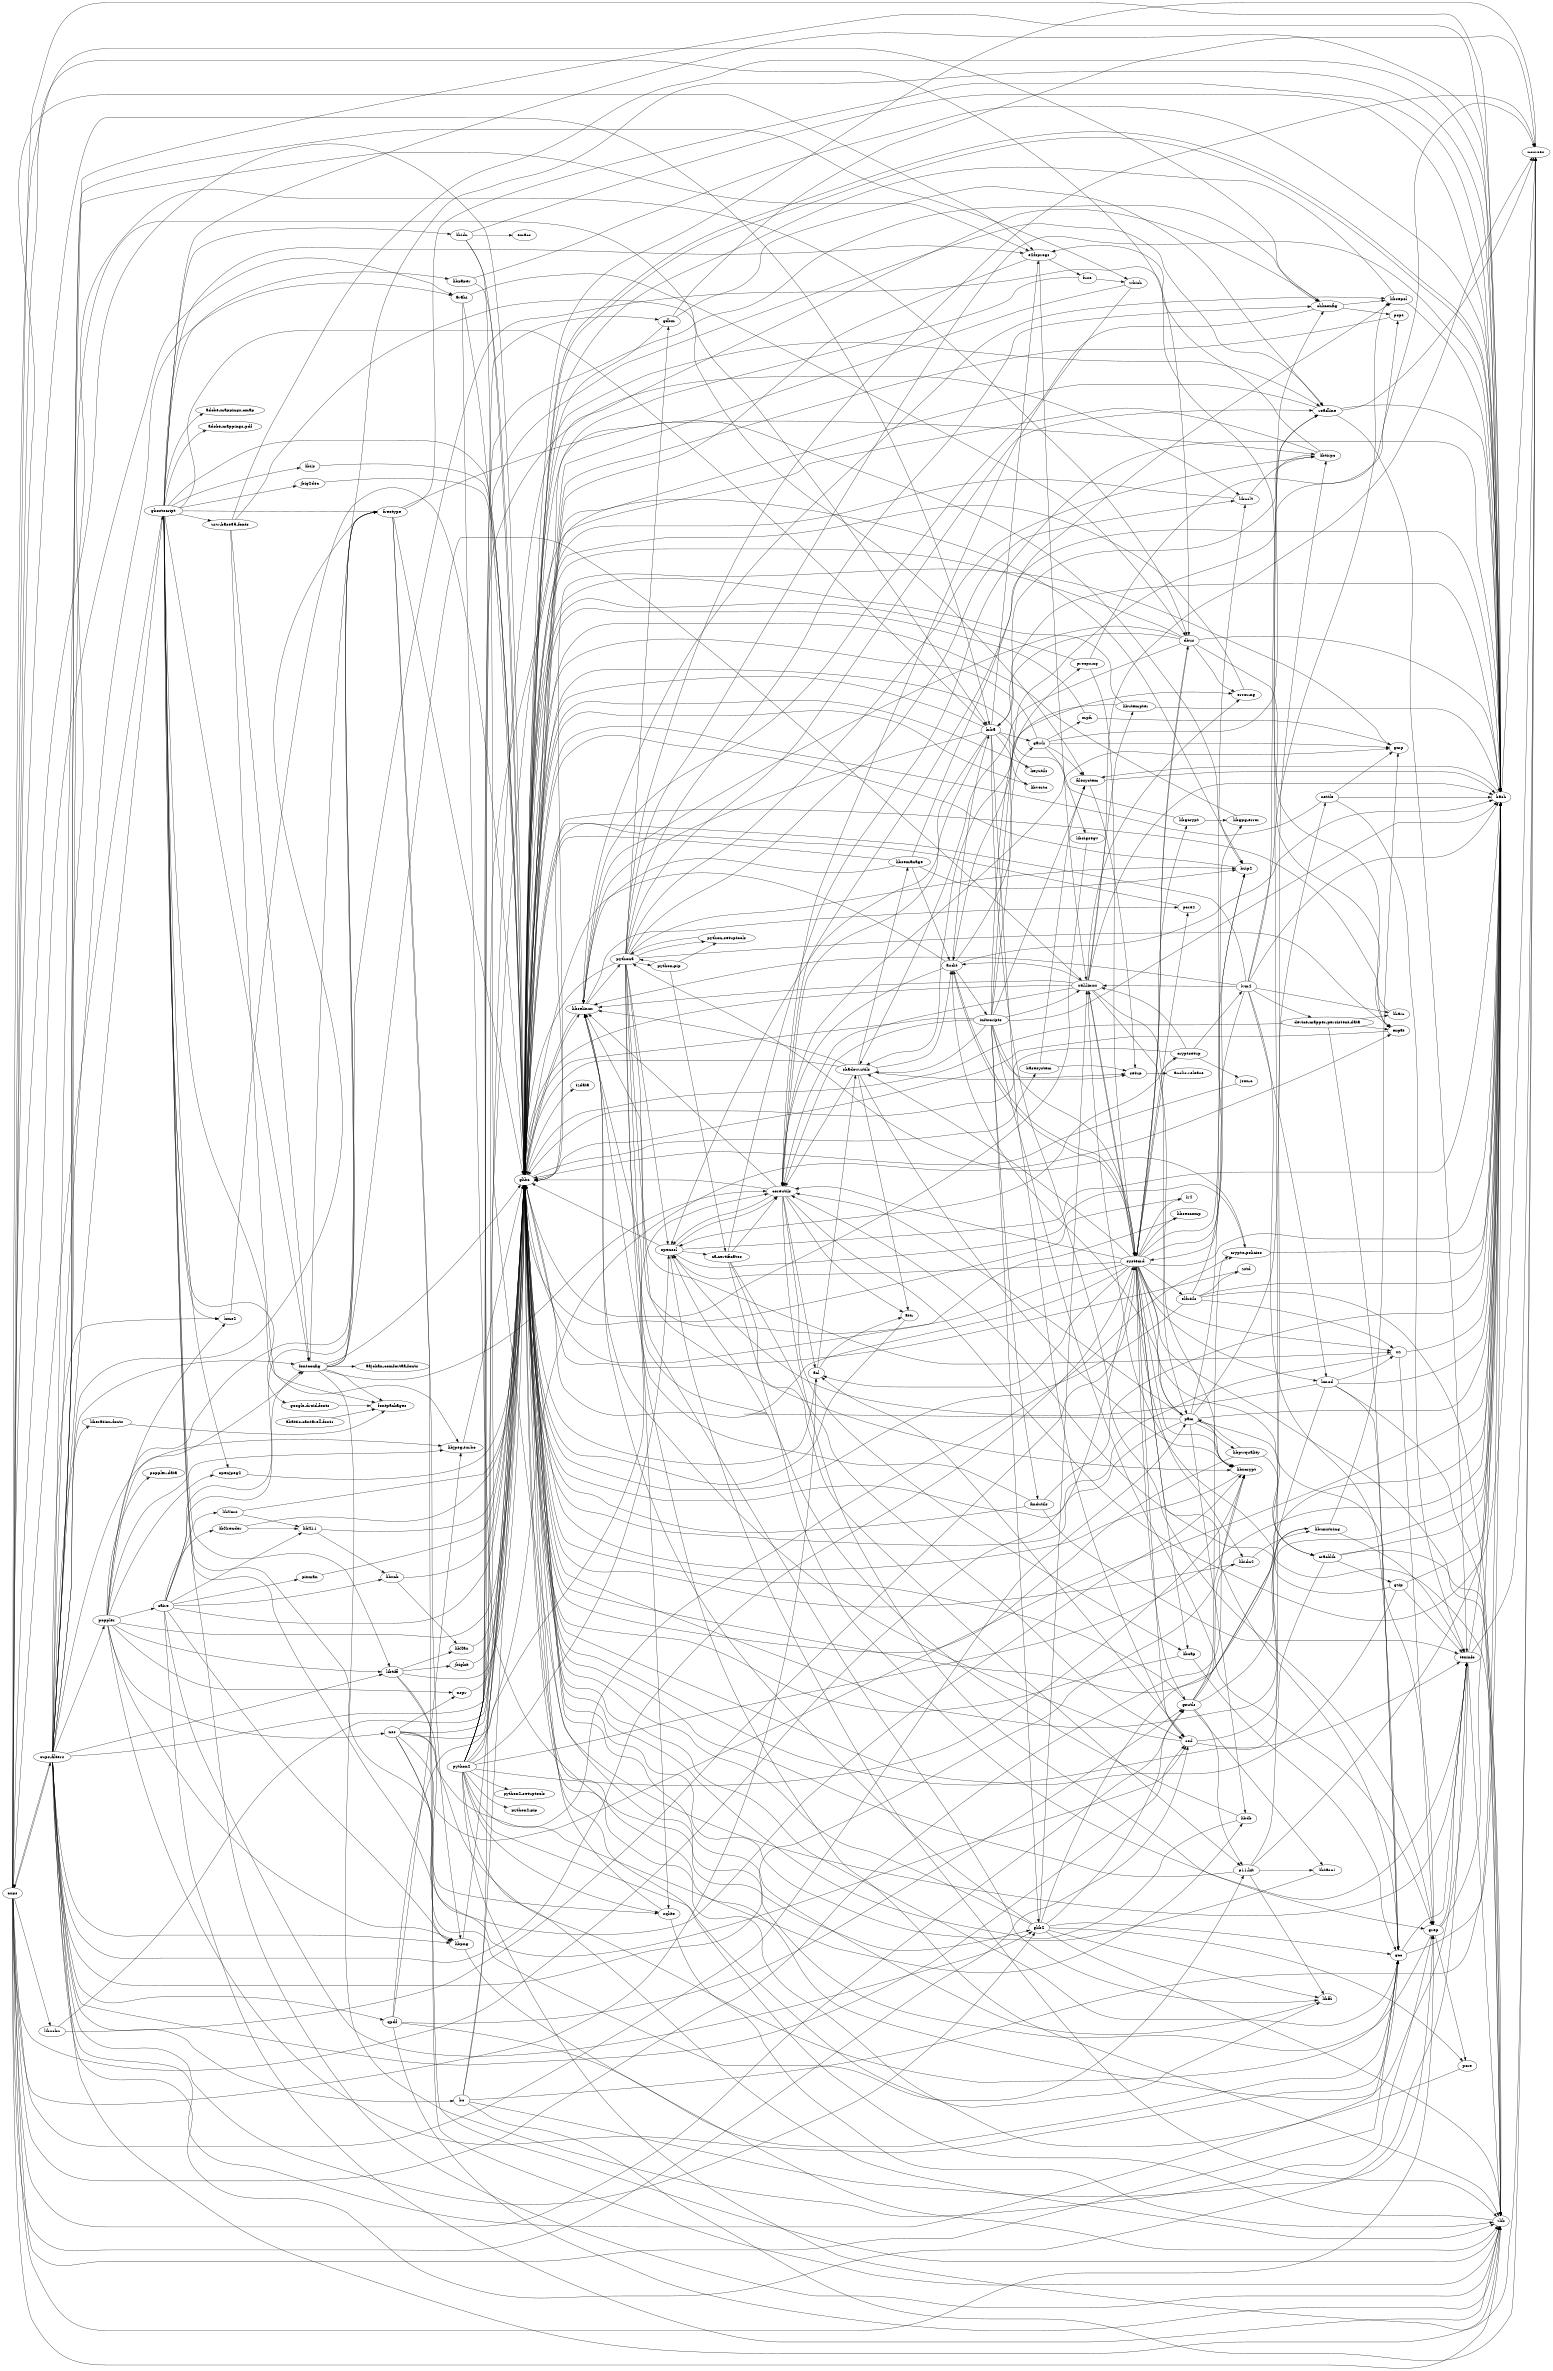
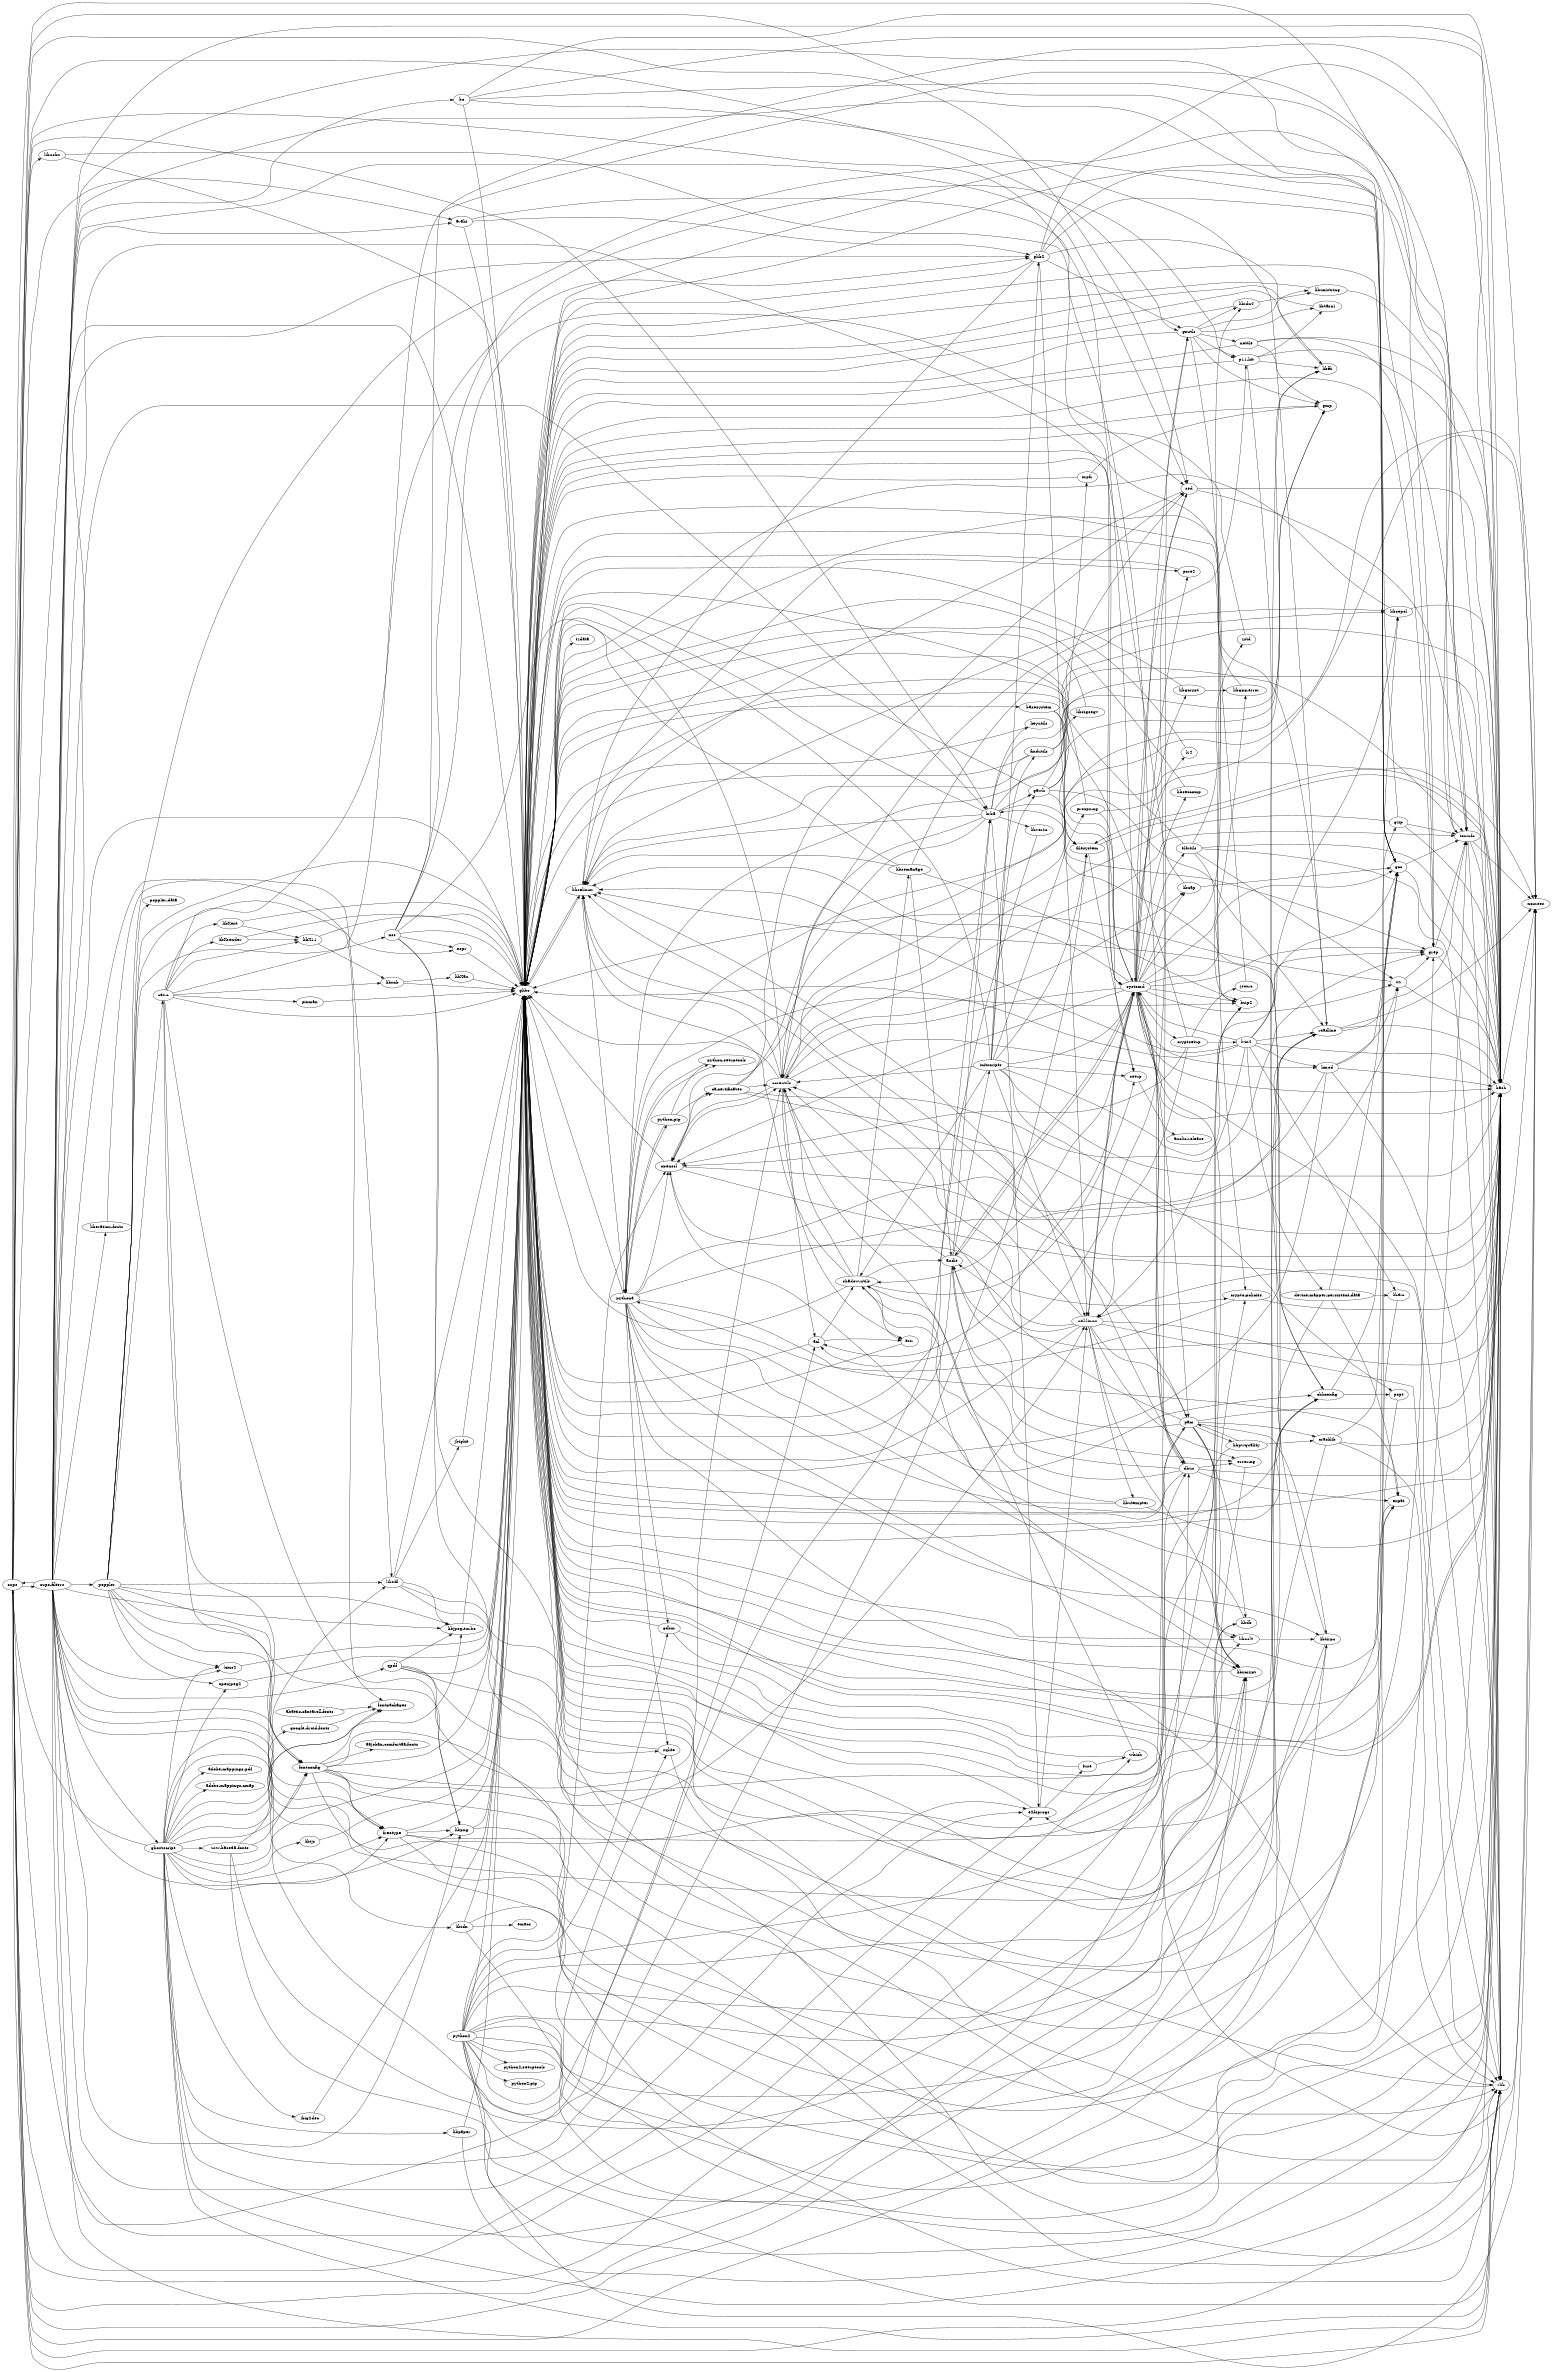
(1383, 1144) -> (1241, 378)
(425, 1661) -> (431, 1594)
(1467, 2066) -> none
